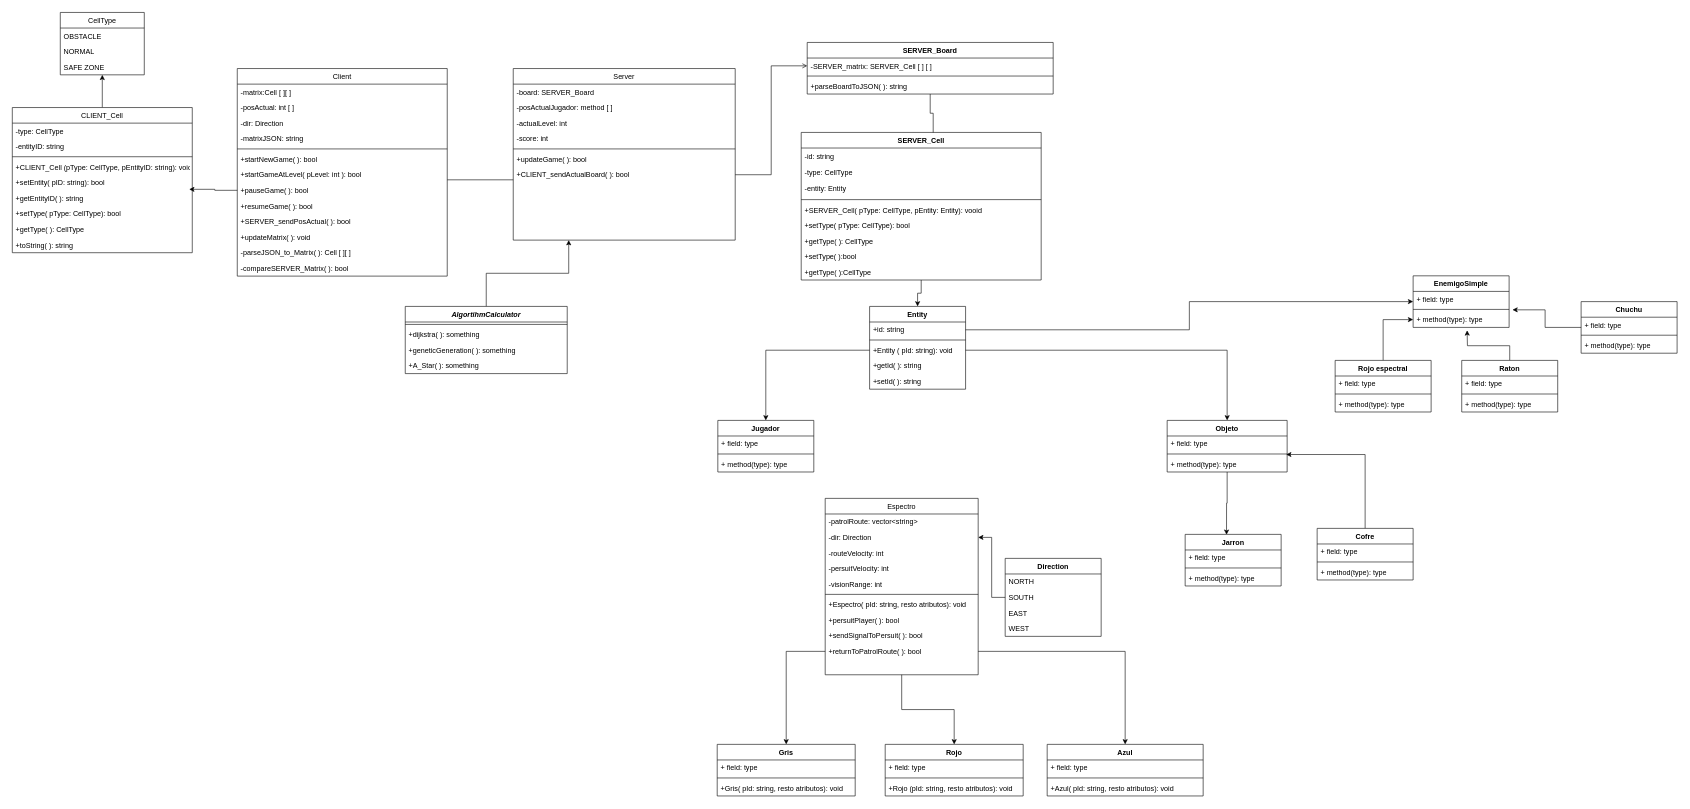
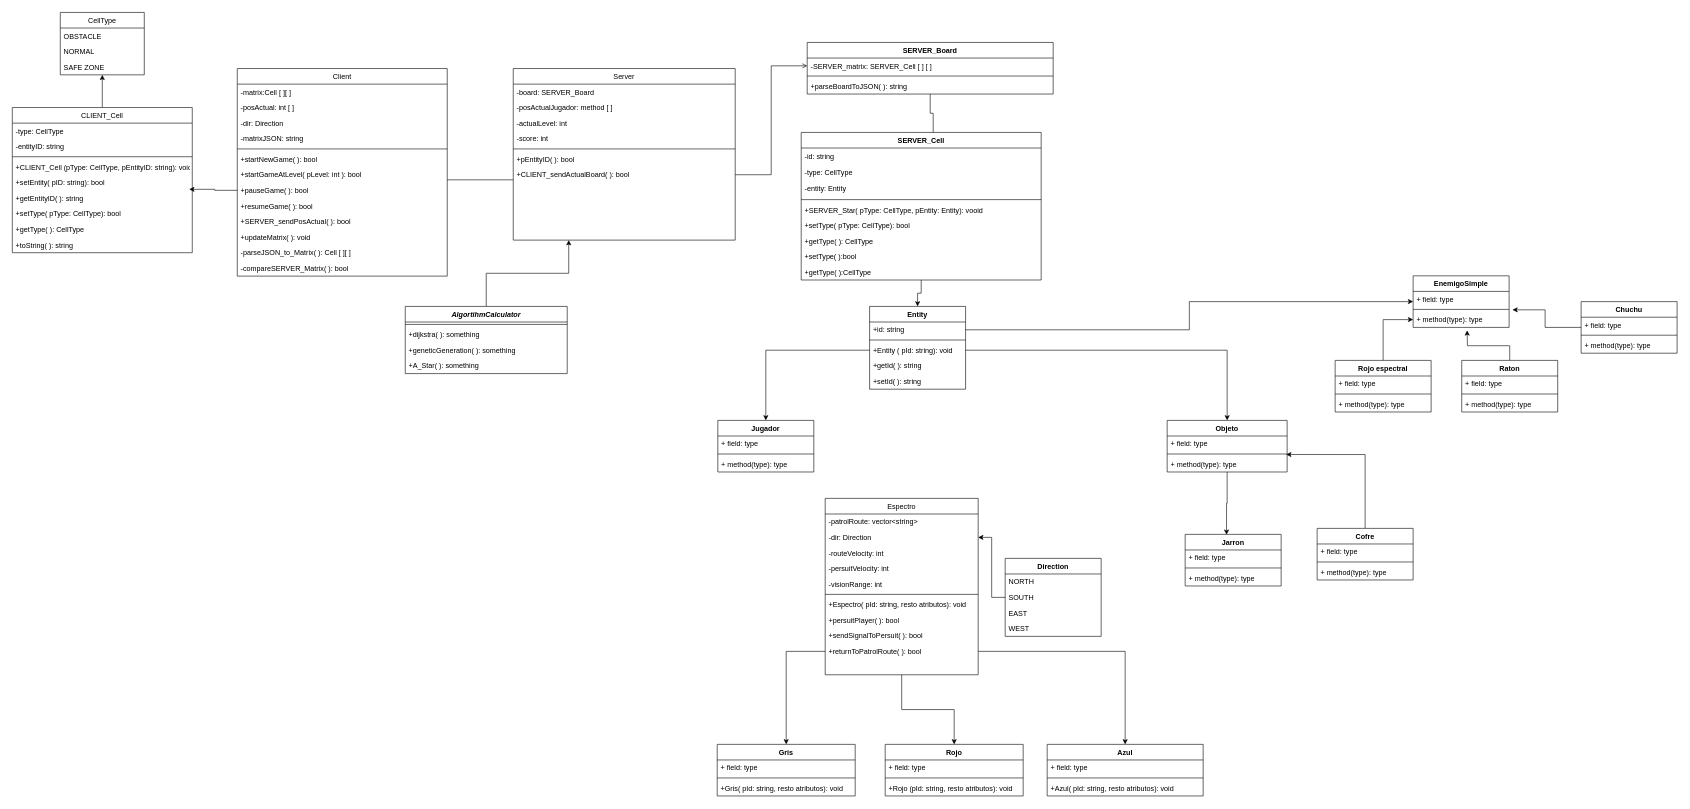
(553, 159) -> (550, 159)
(898, 210) -> (900, 210)
